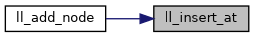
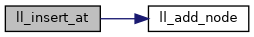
(123, 19) -> (118, 19)
